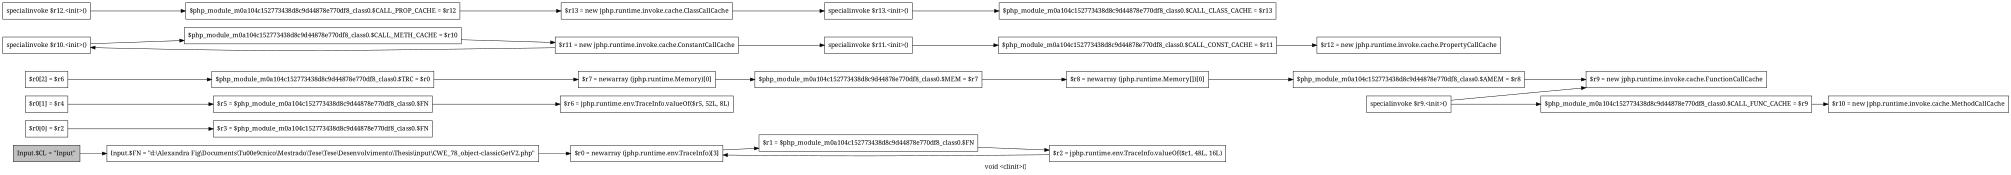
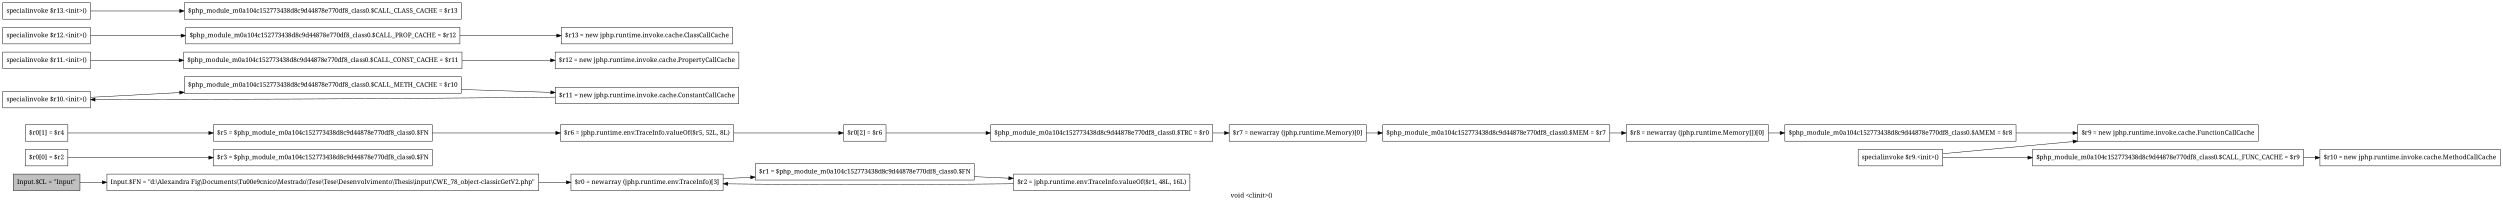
(776, 11) -> none
(779, 45) -> none
none -> (786, 133)
